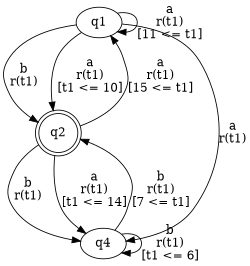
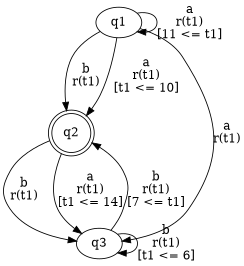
(123, 94) -> none
(103, 244) -> (99, 244)
